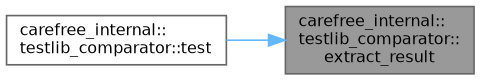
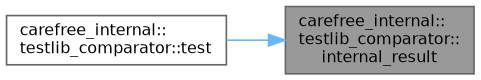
(380, 40) -> (380, 40)
